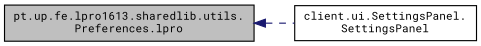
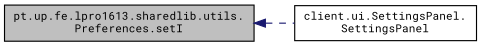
(129, 23) -> (129, 23)
